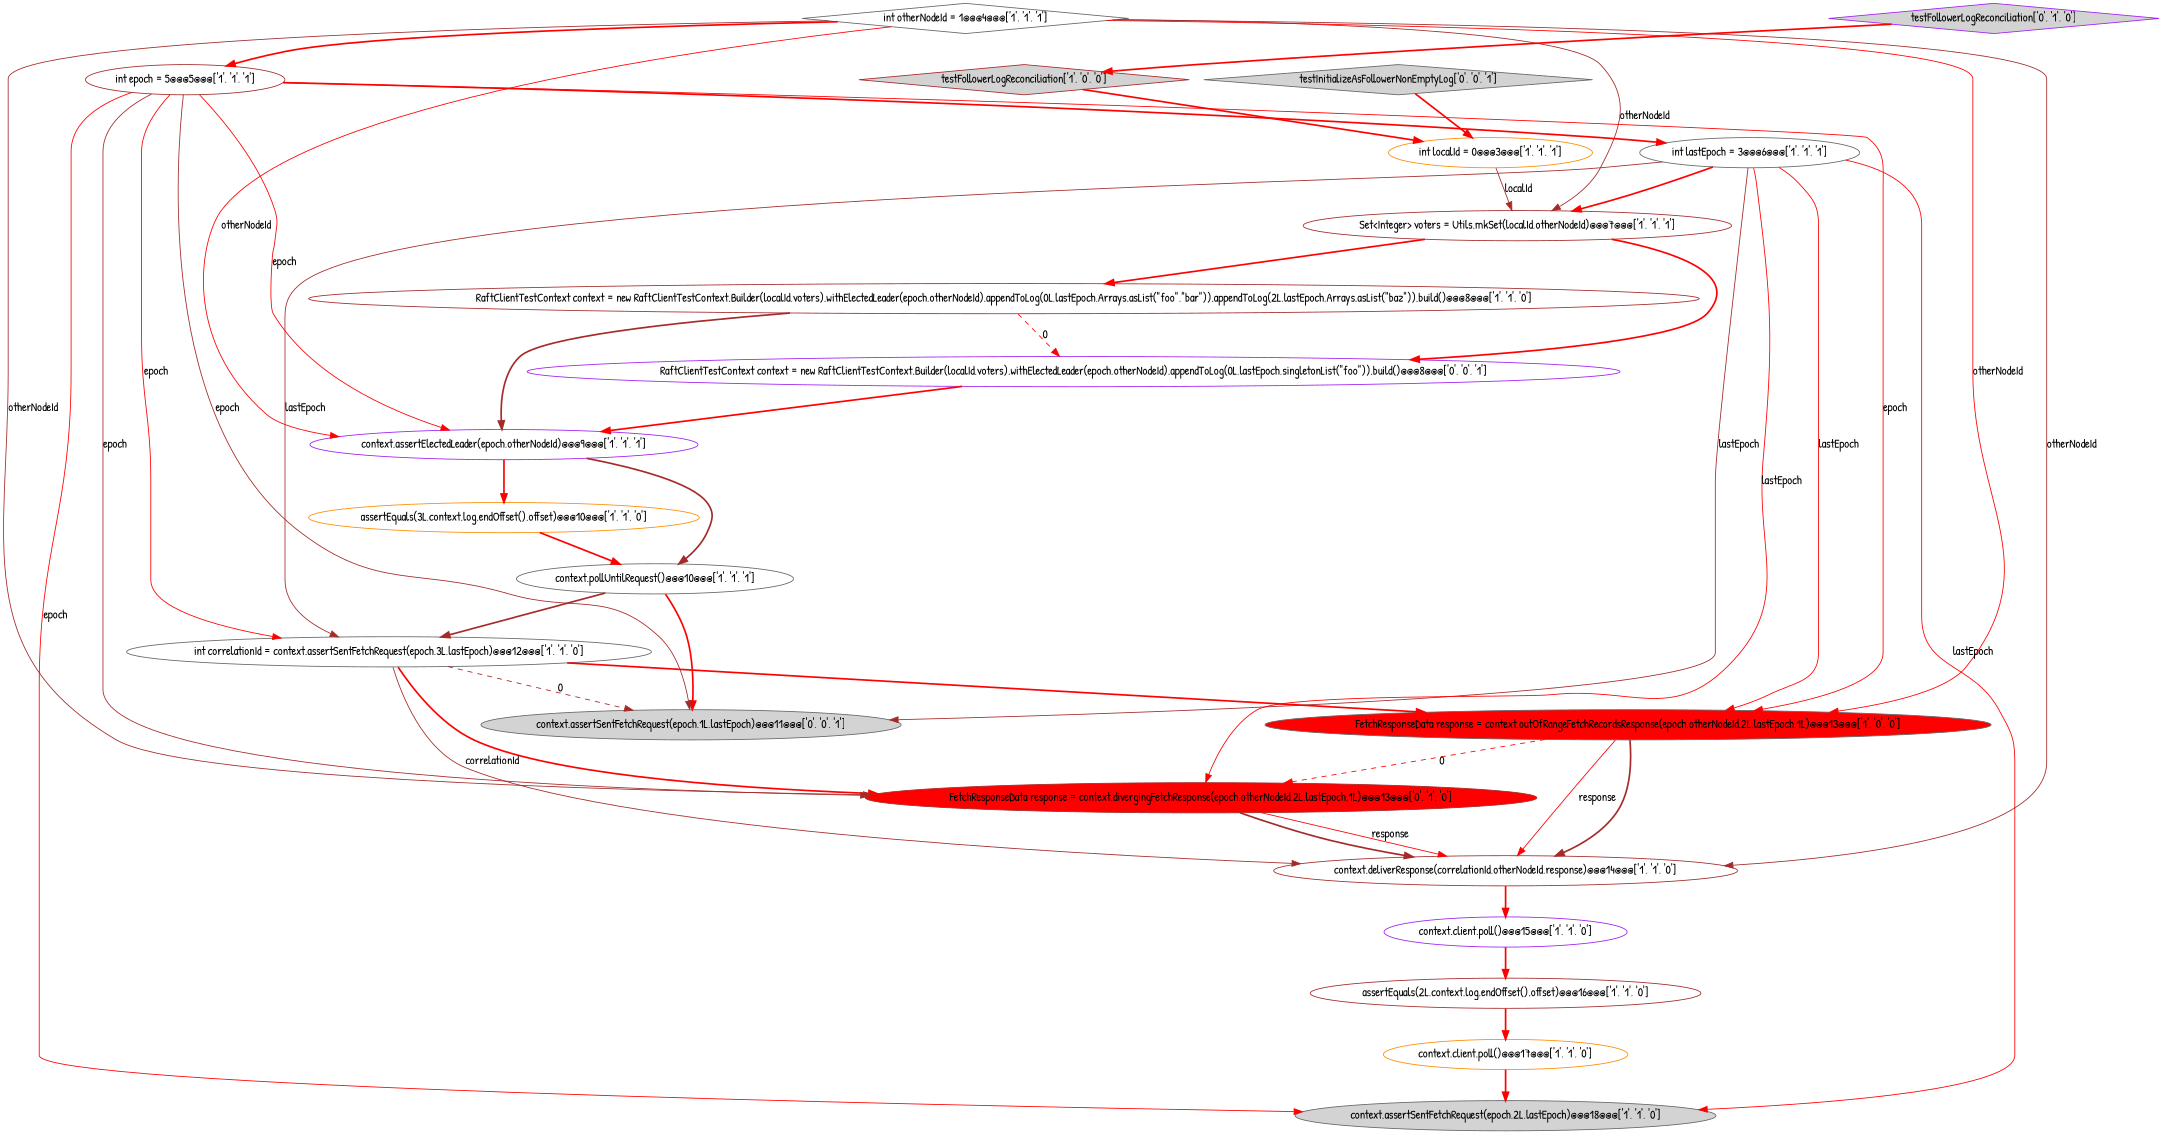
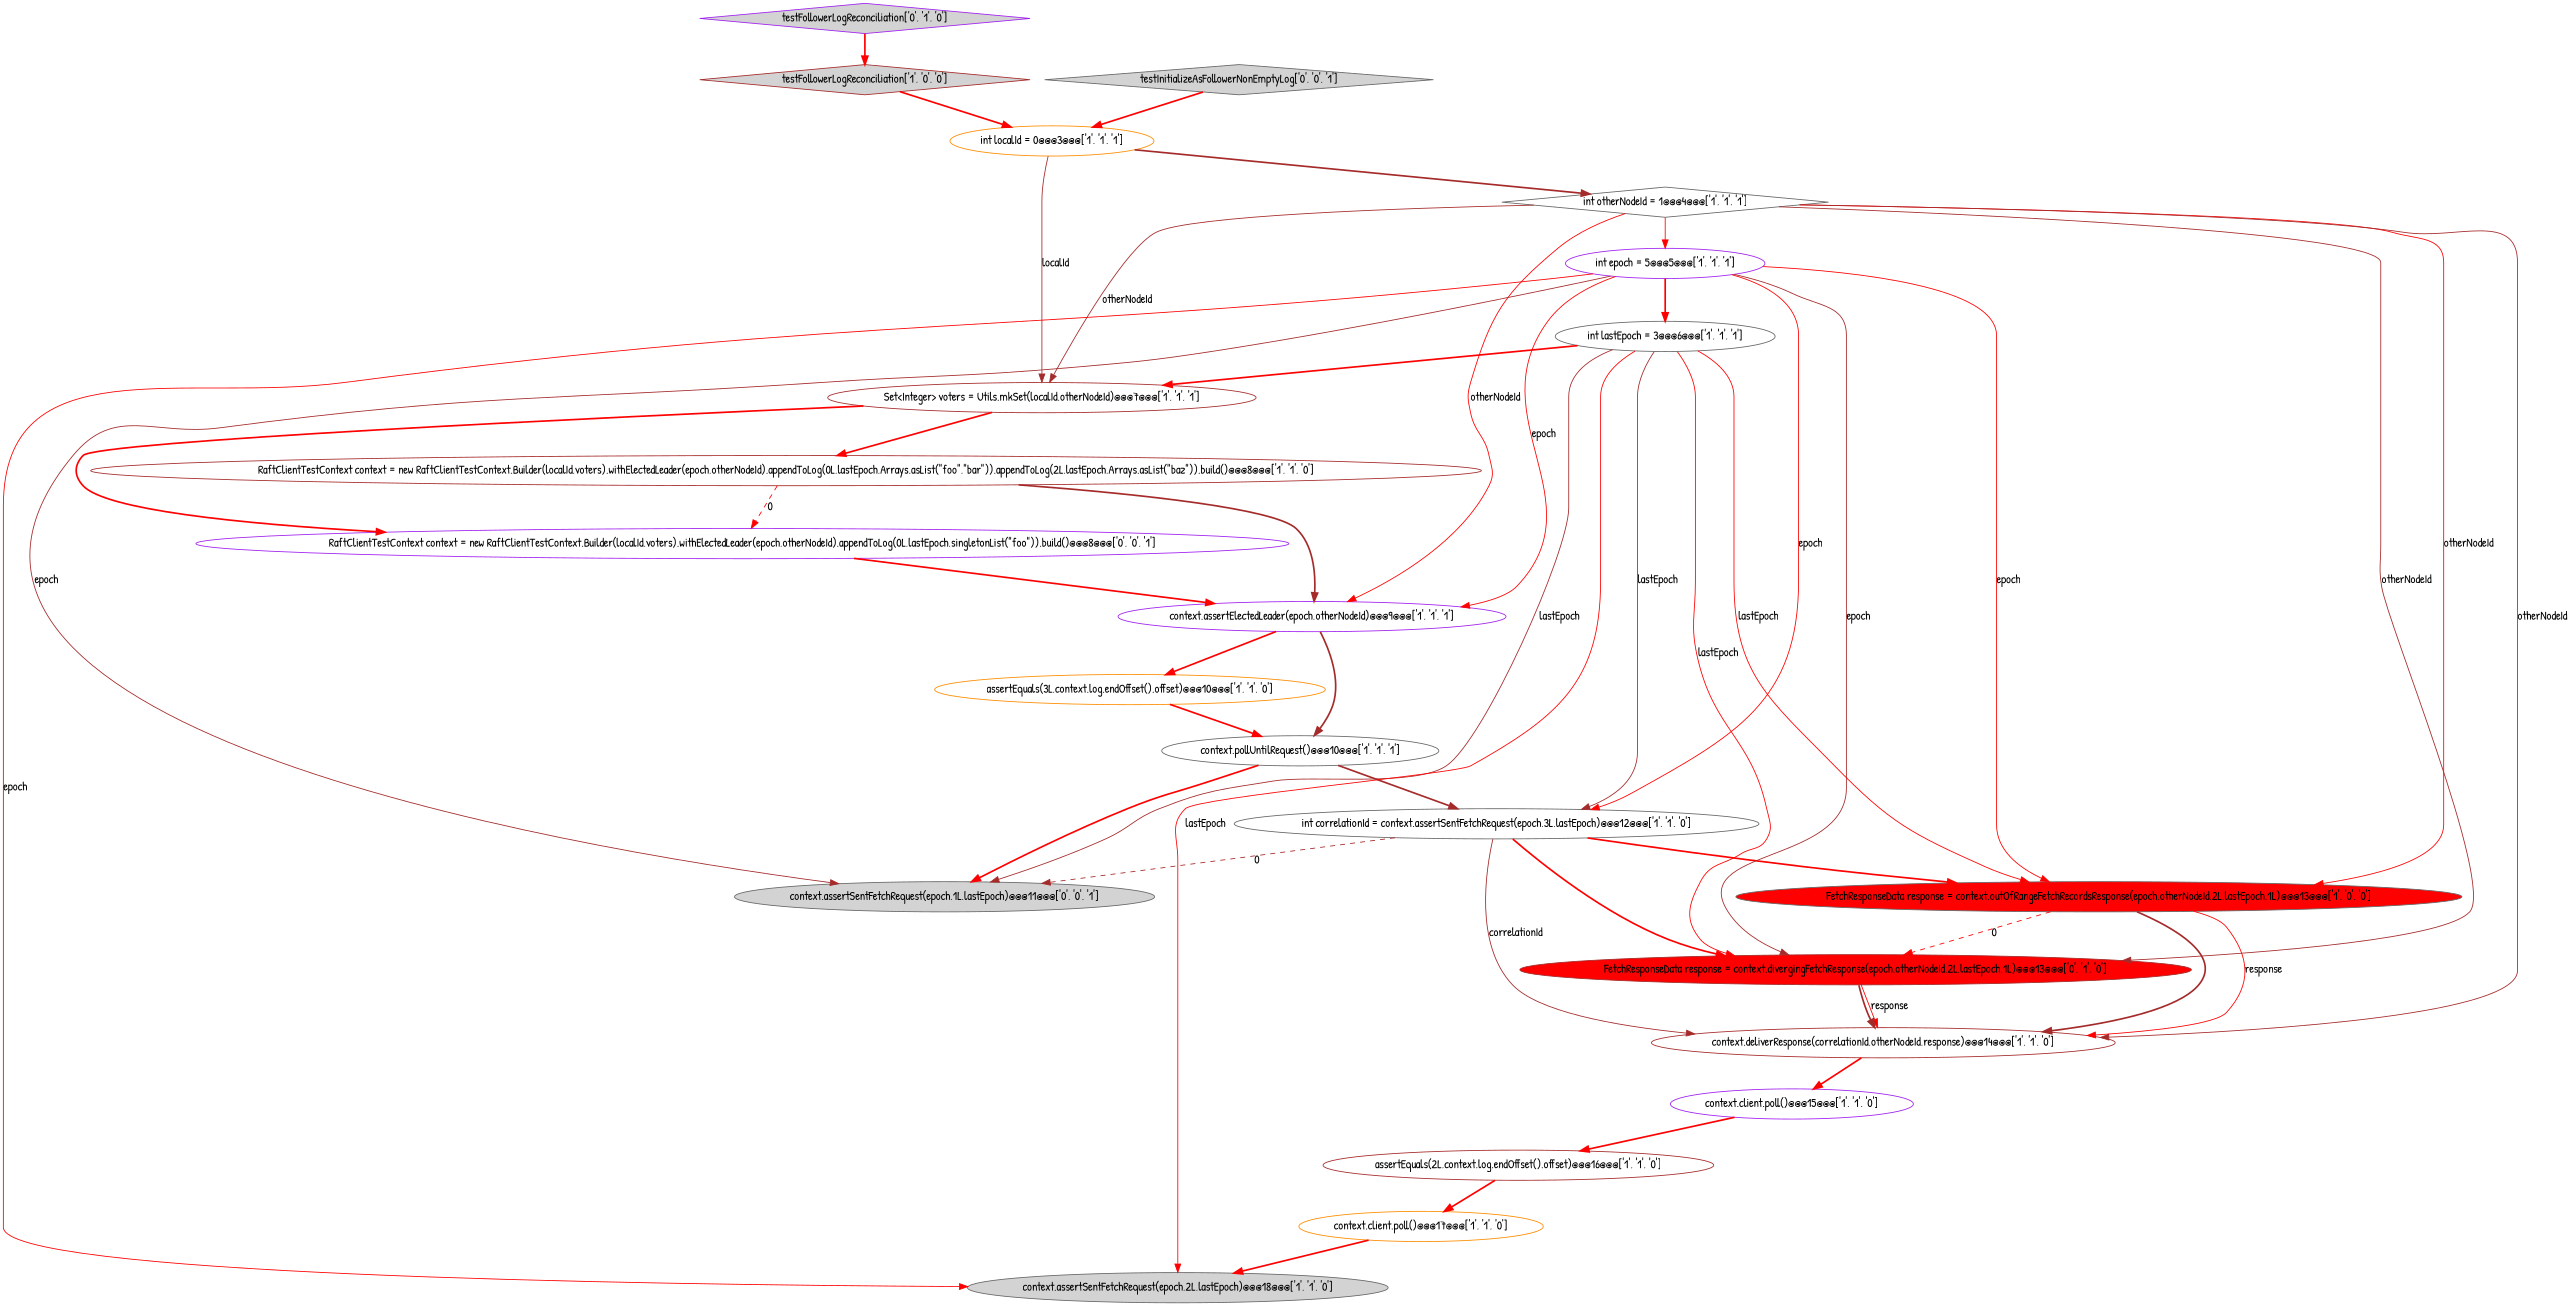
(460, 35) -> (1665, 229)
(185, 80) -> (1665, 263)
none -> (1358, 172)
